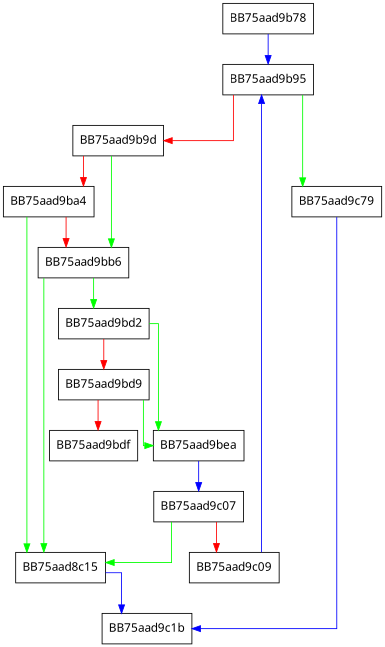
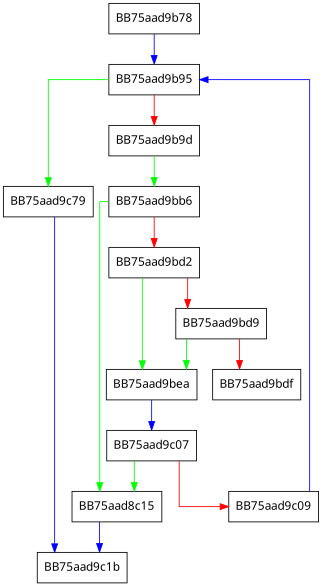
(49, 202) -> none
(94, 289) -> (154, 228)
